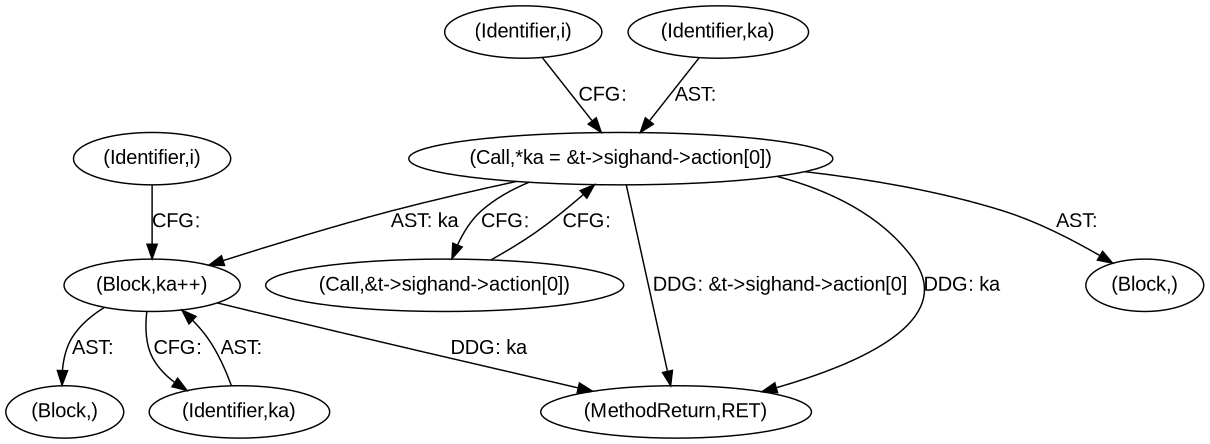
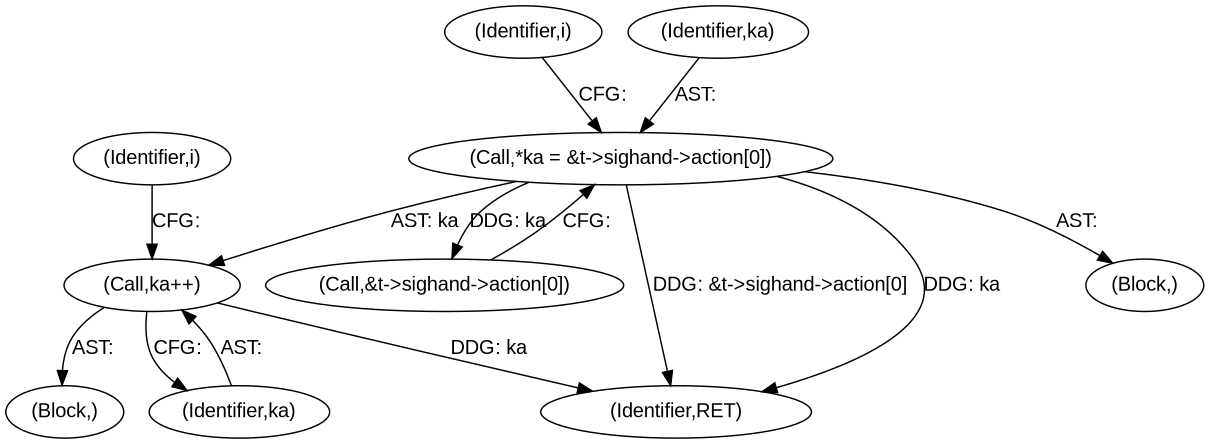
(508, 222) -> (508, 222)
(152, 285) -> (152, 285)
(676, 412) -> (676, 412)
